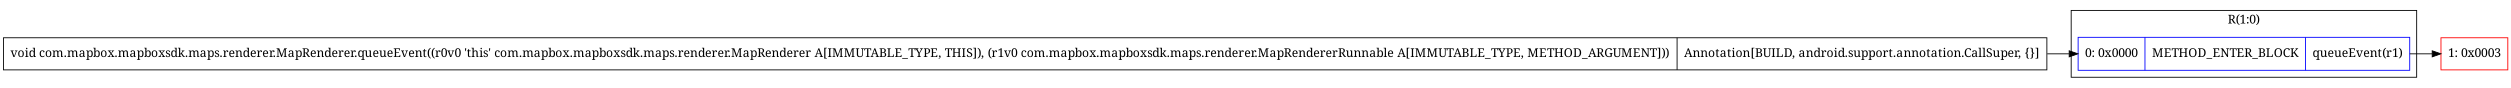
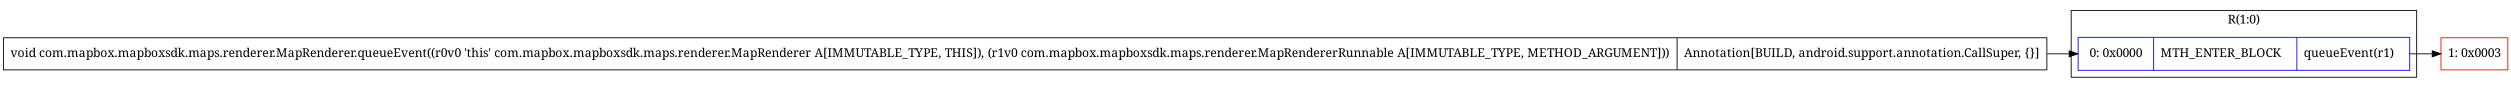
(2225, 53) -> (2221, 53)
